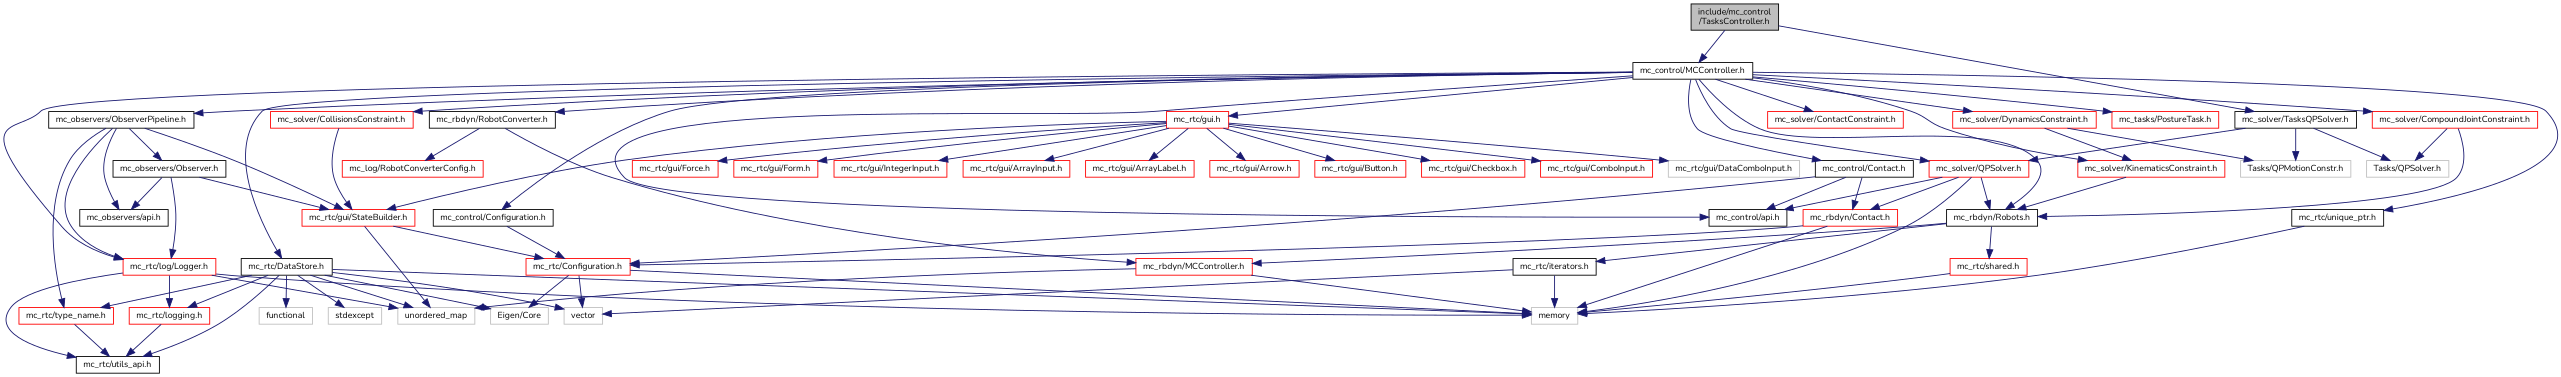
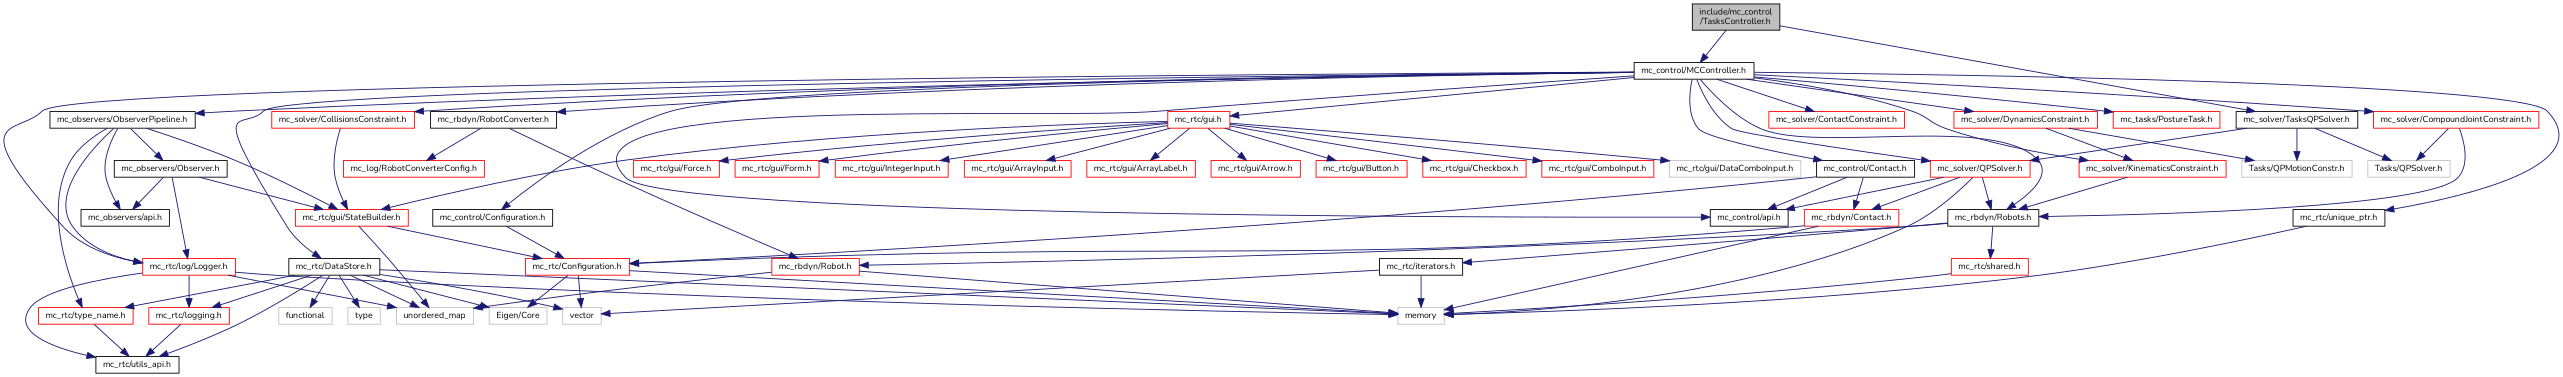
(1194, 267) -> (816, 267)
(355, 316) -> (364, 316)
